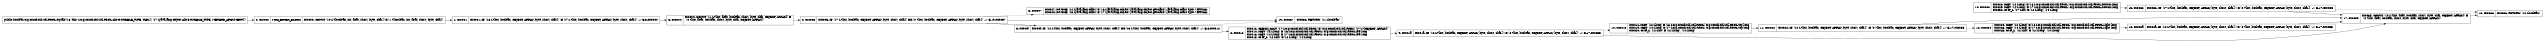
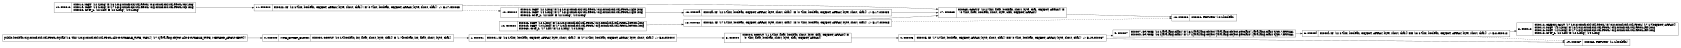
(1010, 24) -> (1298, 34)
(1500, 33) -> none
